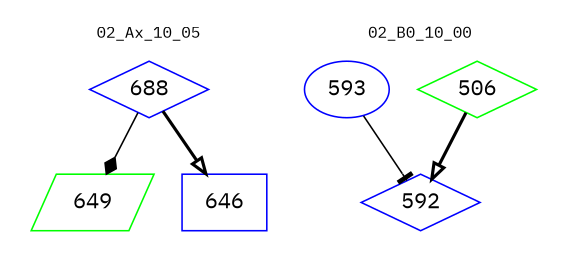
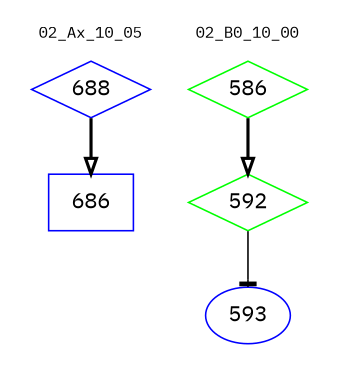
(477, 89) -> (248, 89)
(383, 145) -> (248, 255)
(93, 202) -> none
(224, 202) -> (91, 202)
(421, 202) -> (248, 202)
